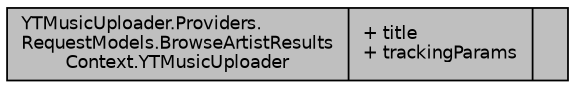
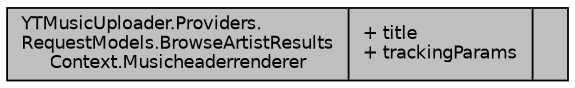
(178, 63) -> (178, 63)
